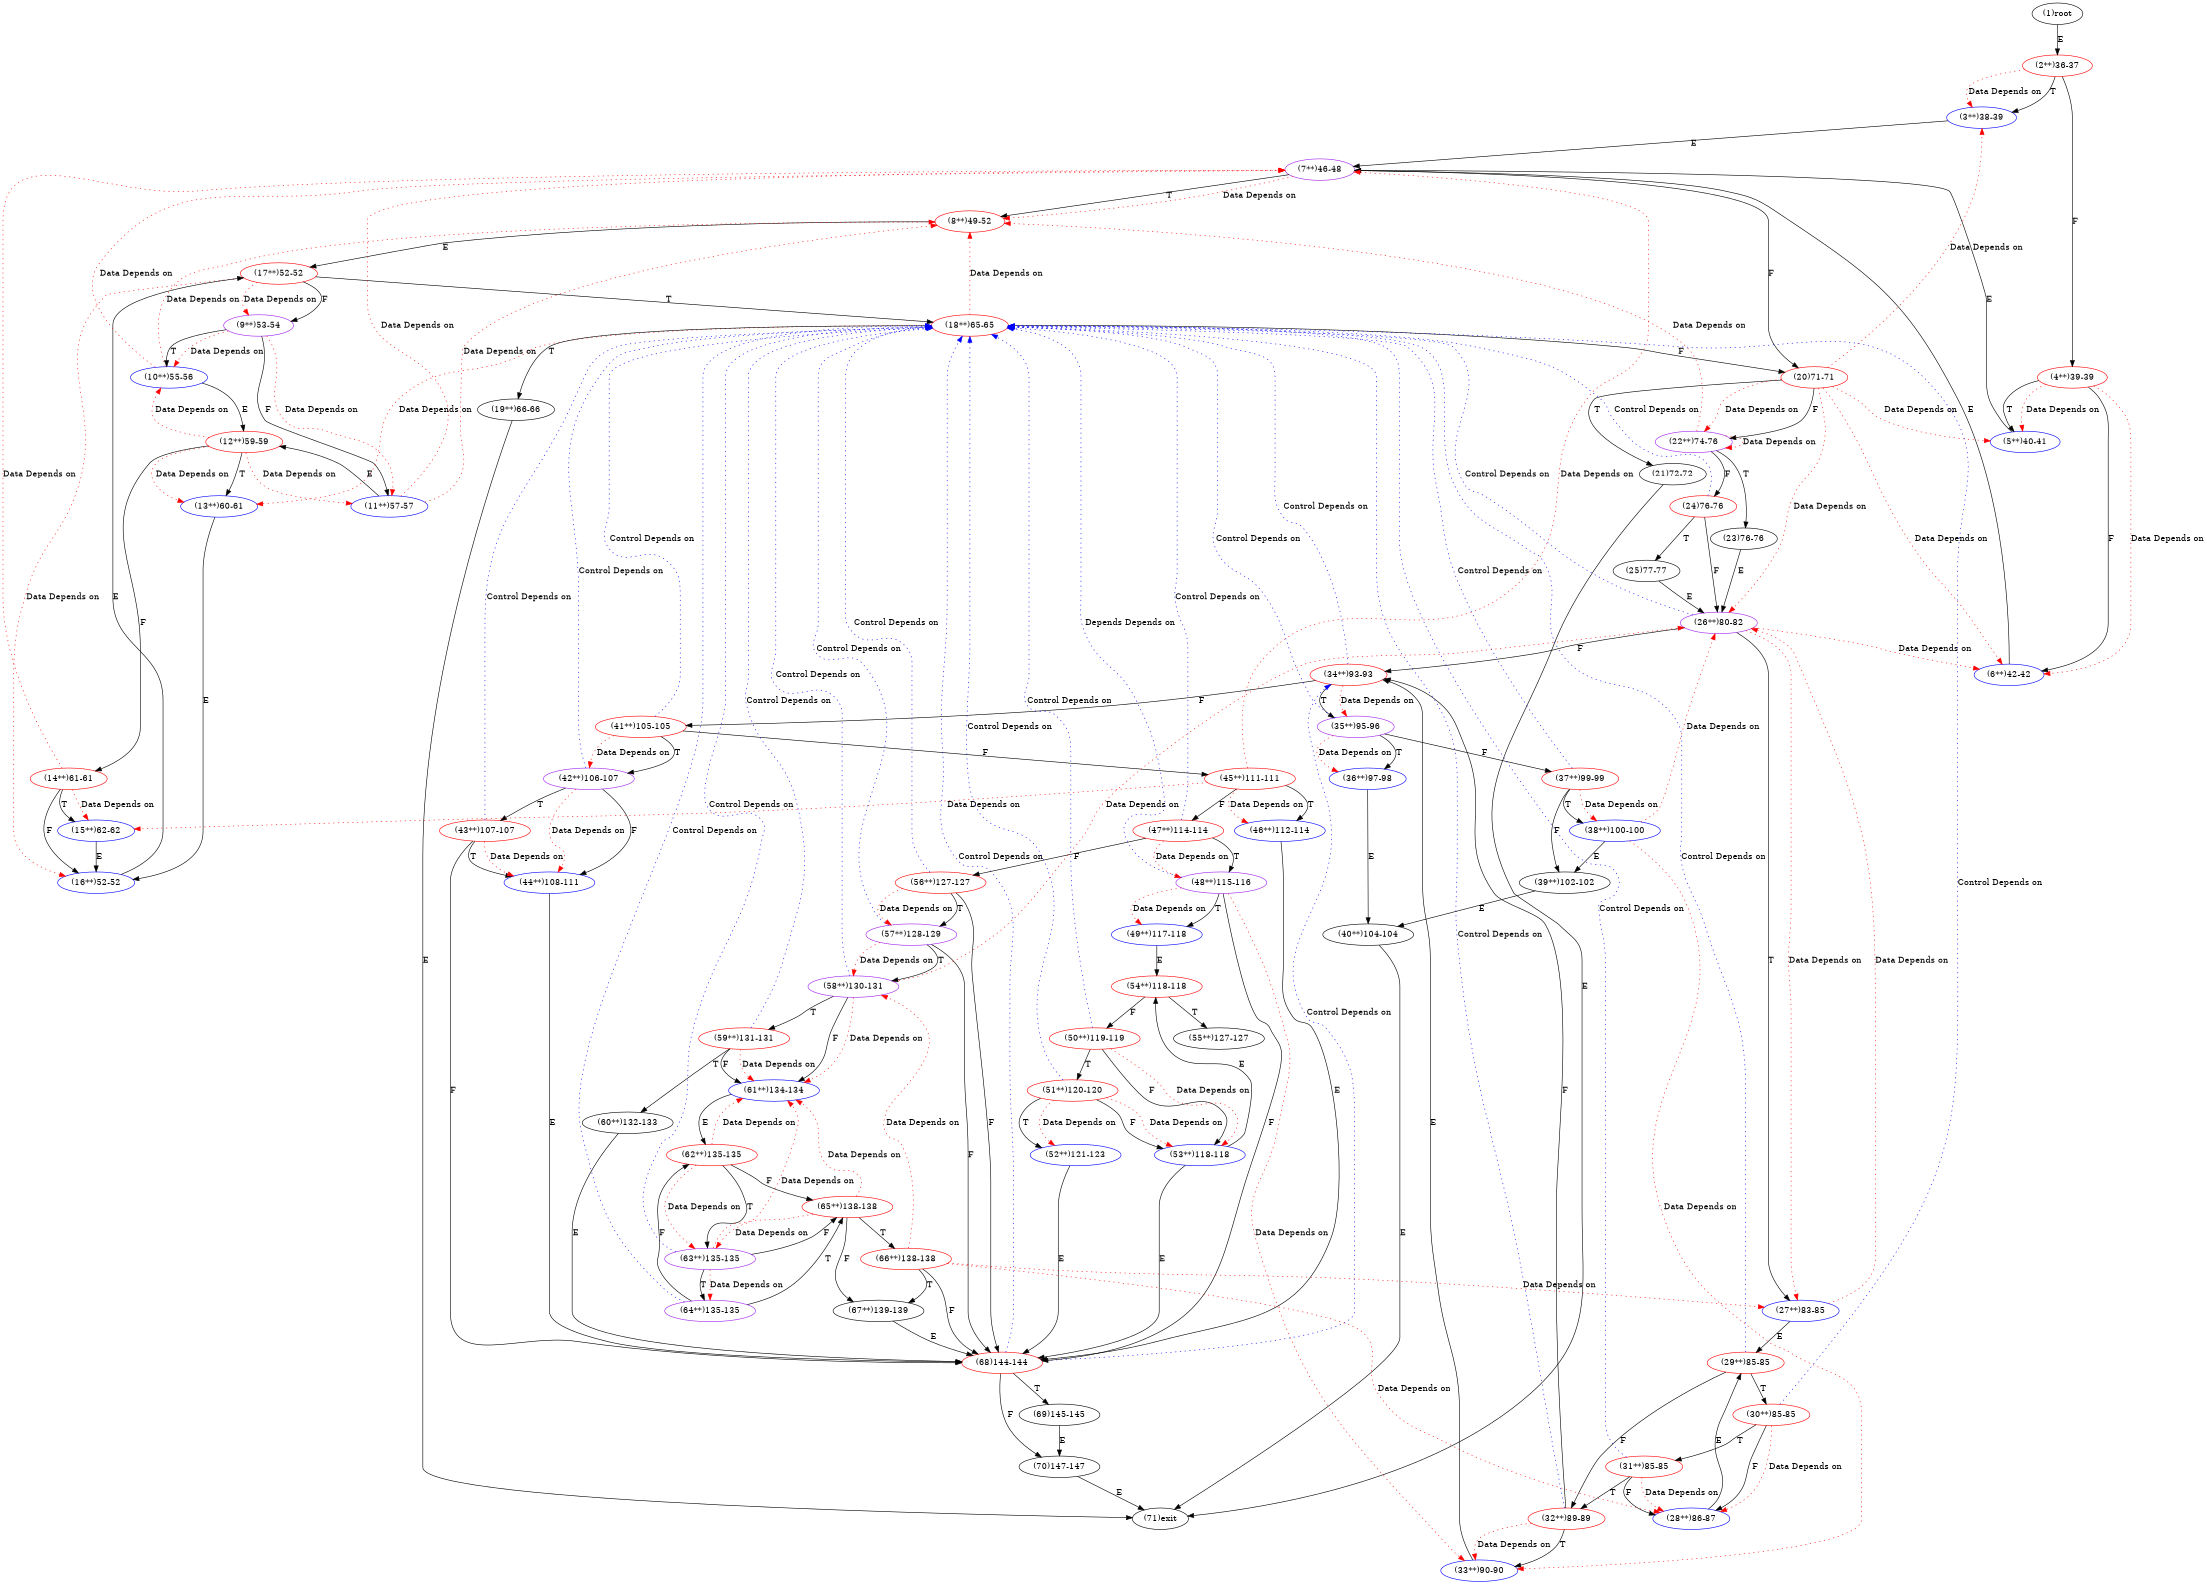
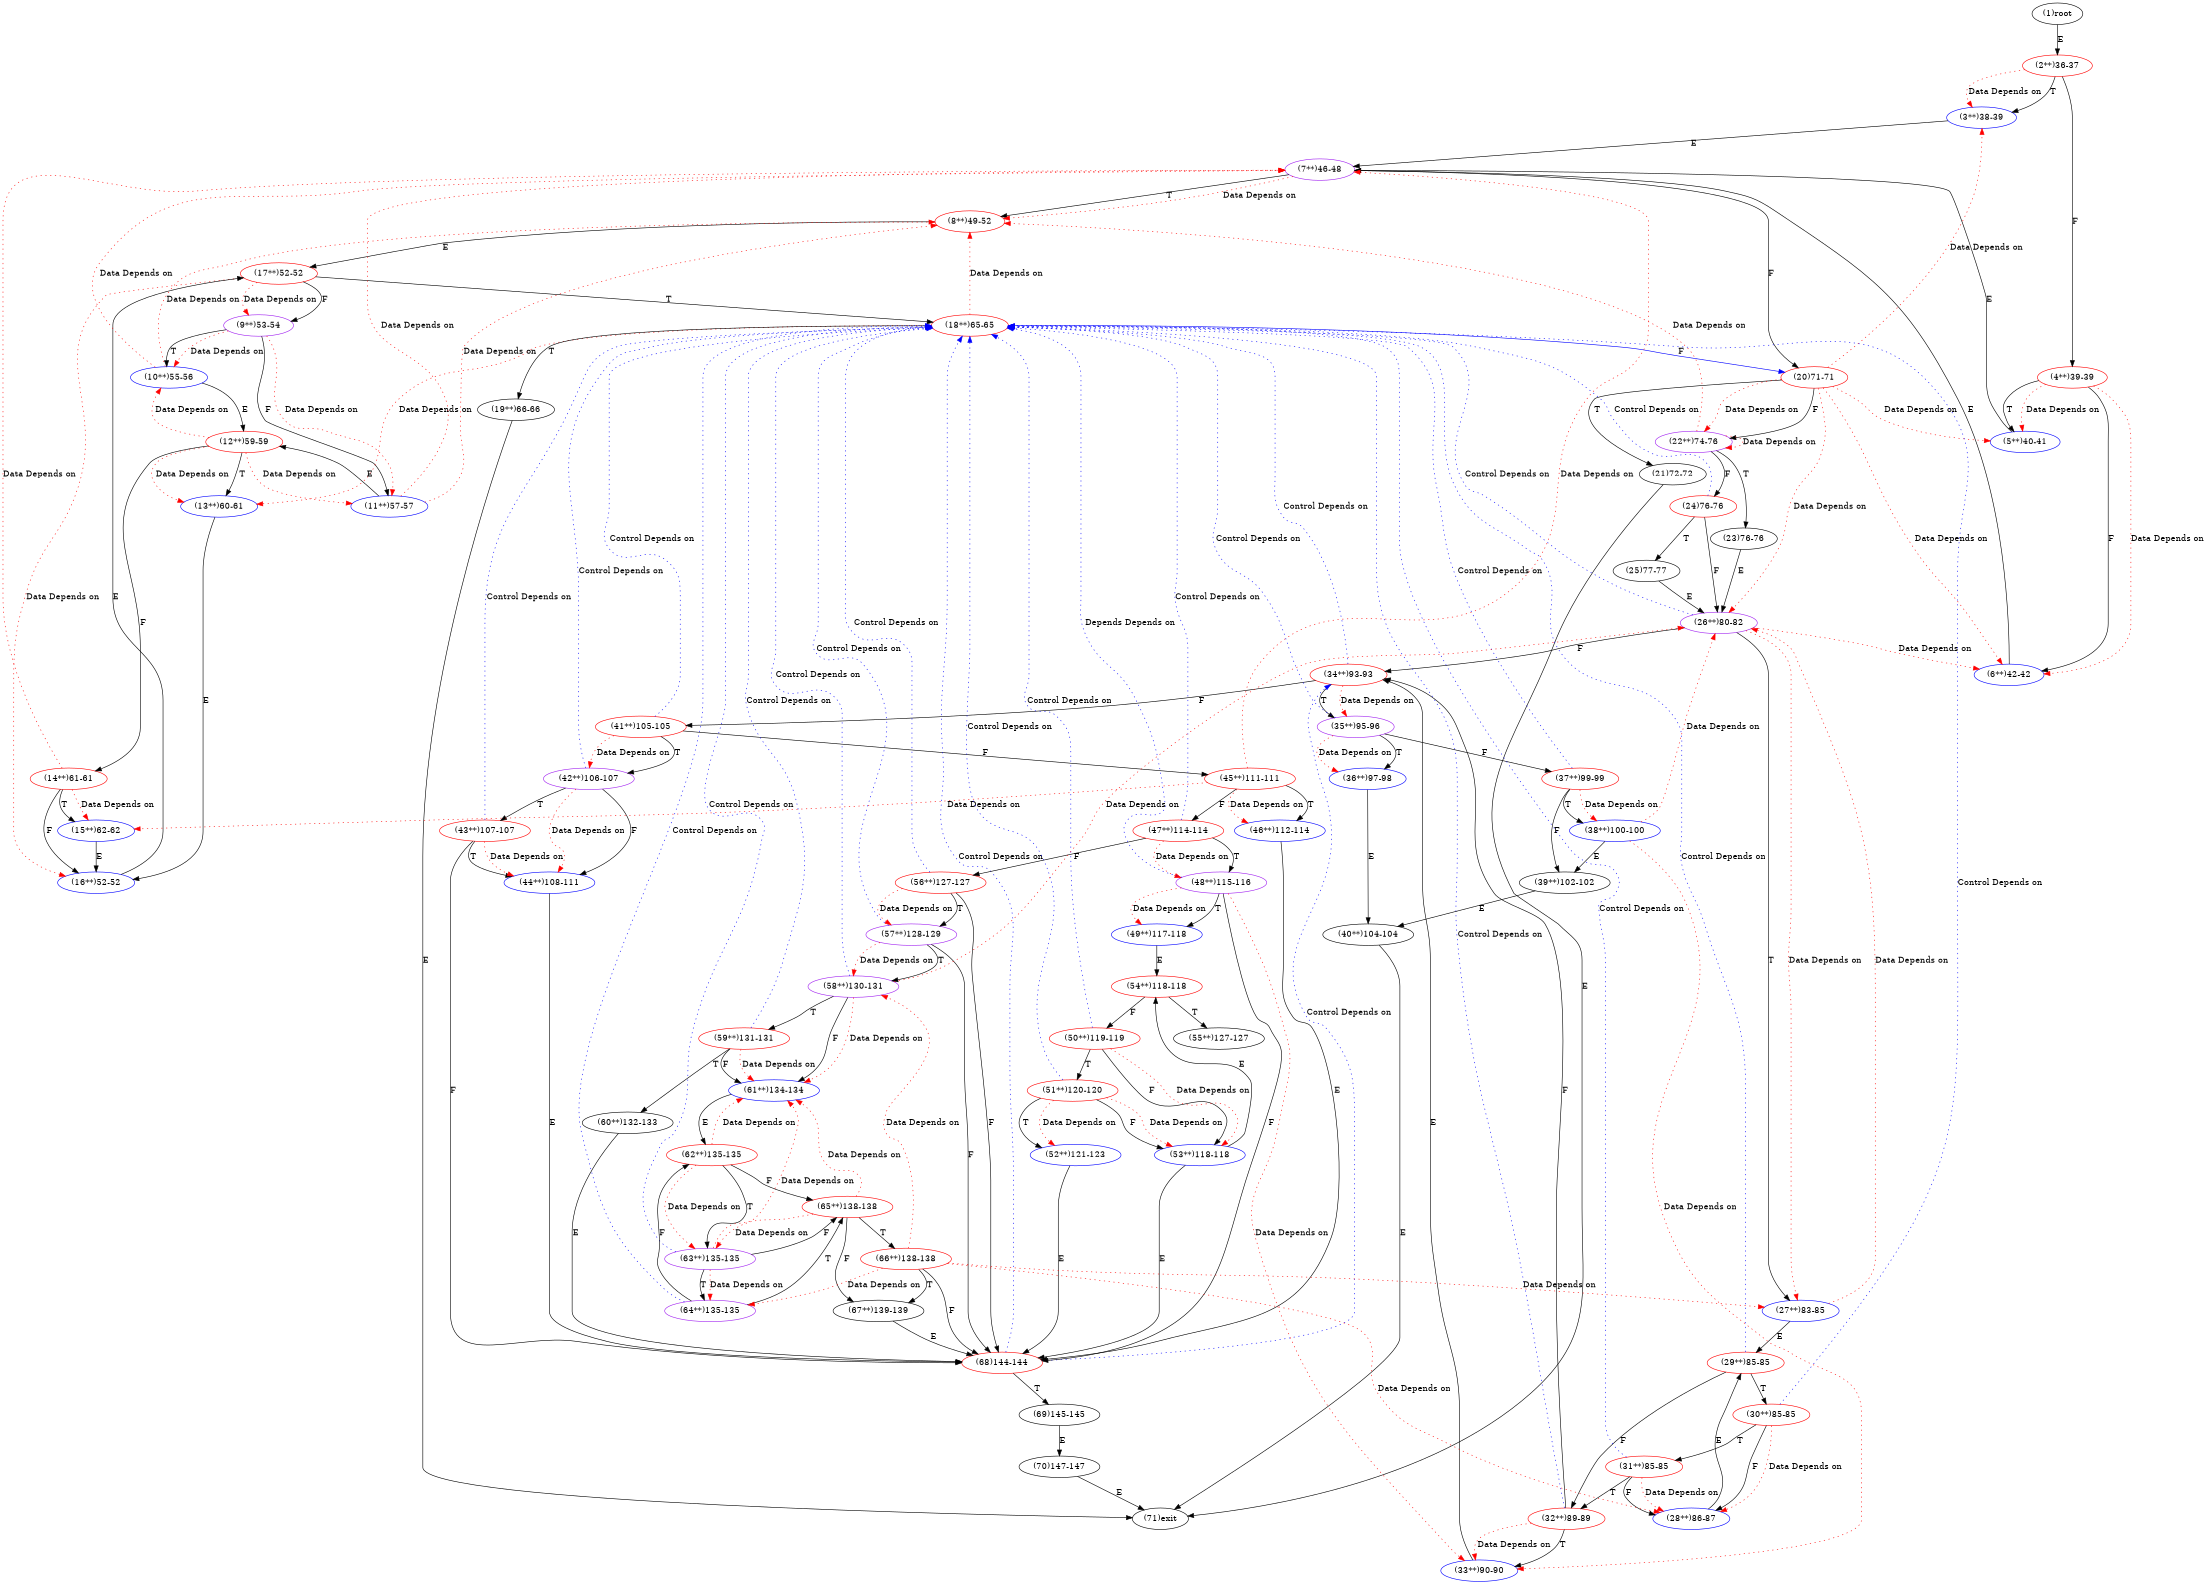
(1395, 332) -> (1395, 332)
none -> (820, 1291)
(1005, 1420) -> none
